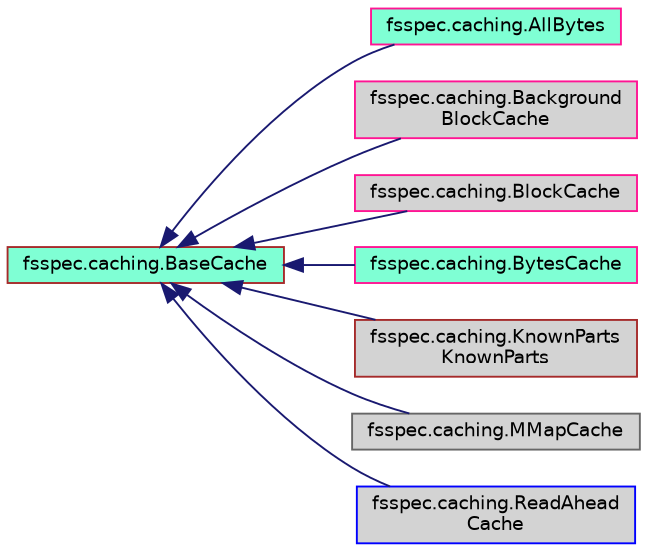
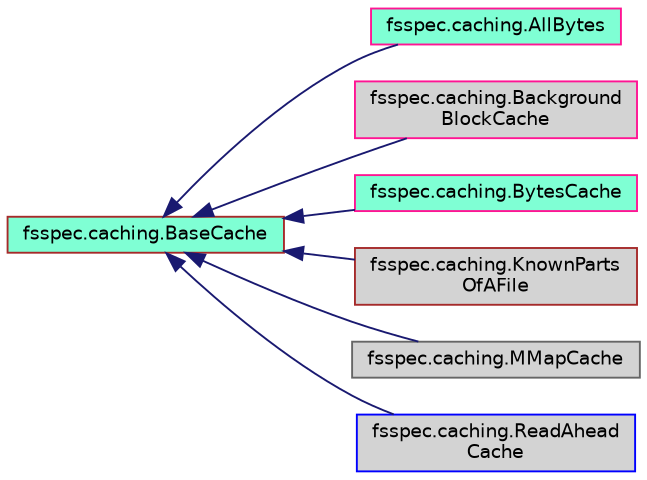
(496, 193) -> none
(496, 348) -> (496, 276)
